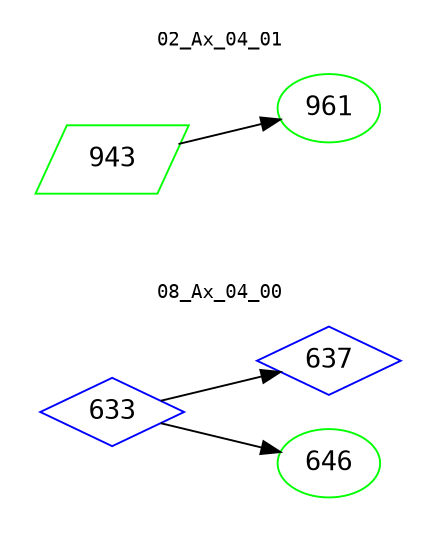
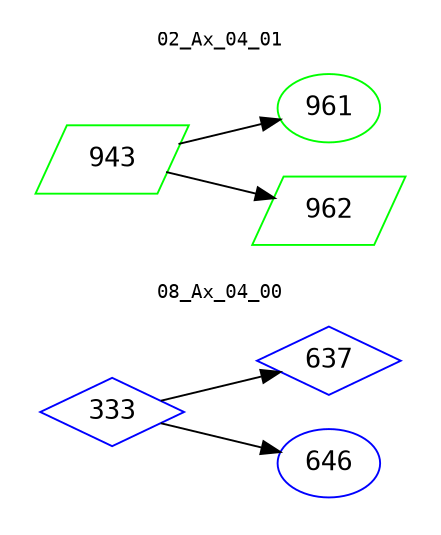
none -> (329, 211)
(112, 412) -> (112, 412)
(329, 463) -> (329, 463)
